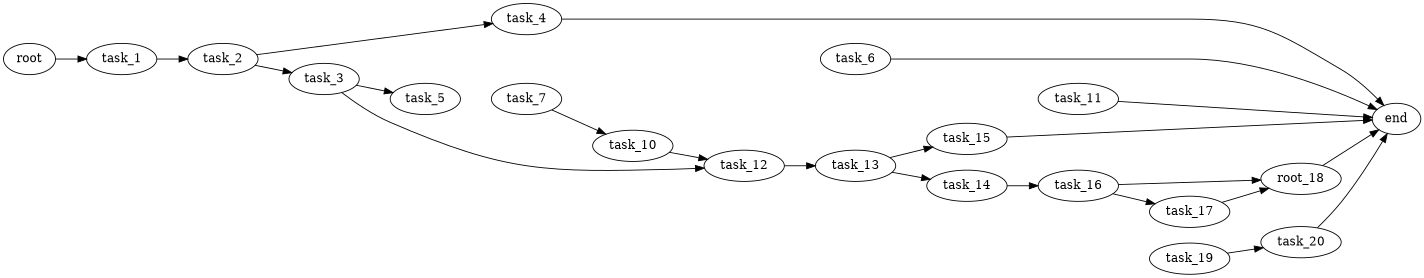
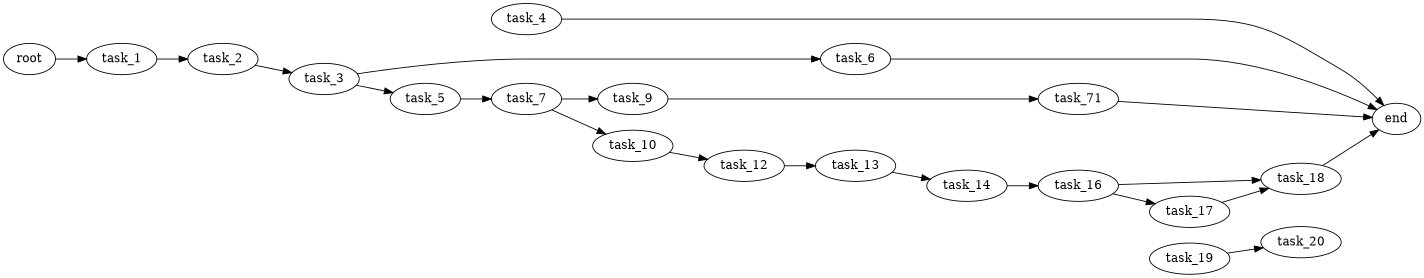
(370, 40) -> none
none -> (471, 99)
none -> (633, 99)
(1078, 99) -> (1078, 99)
(967, 139) -> none
(511, 163) -> (584, 59)
(1301, 179) -> (1301, 179)
(1353, 187) -> none
